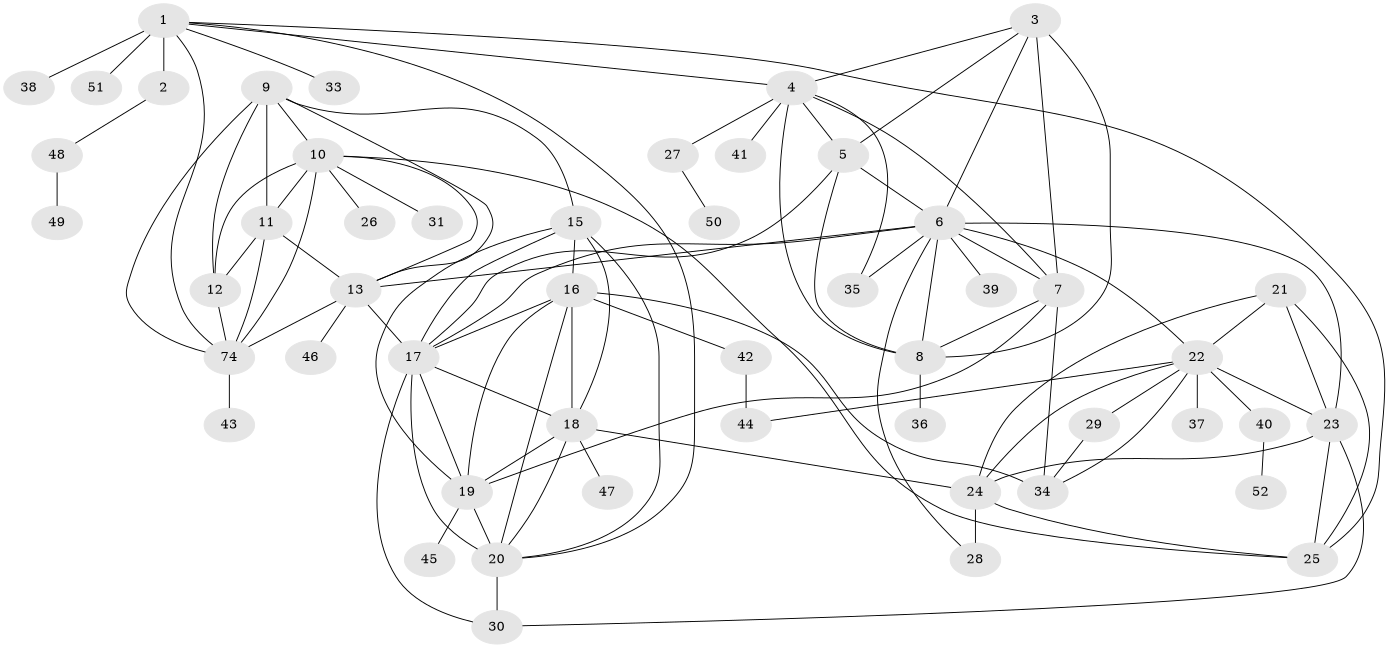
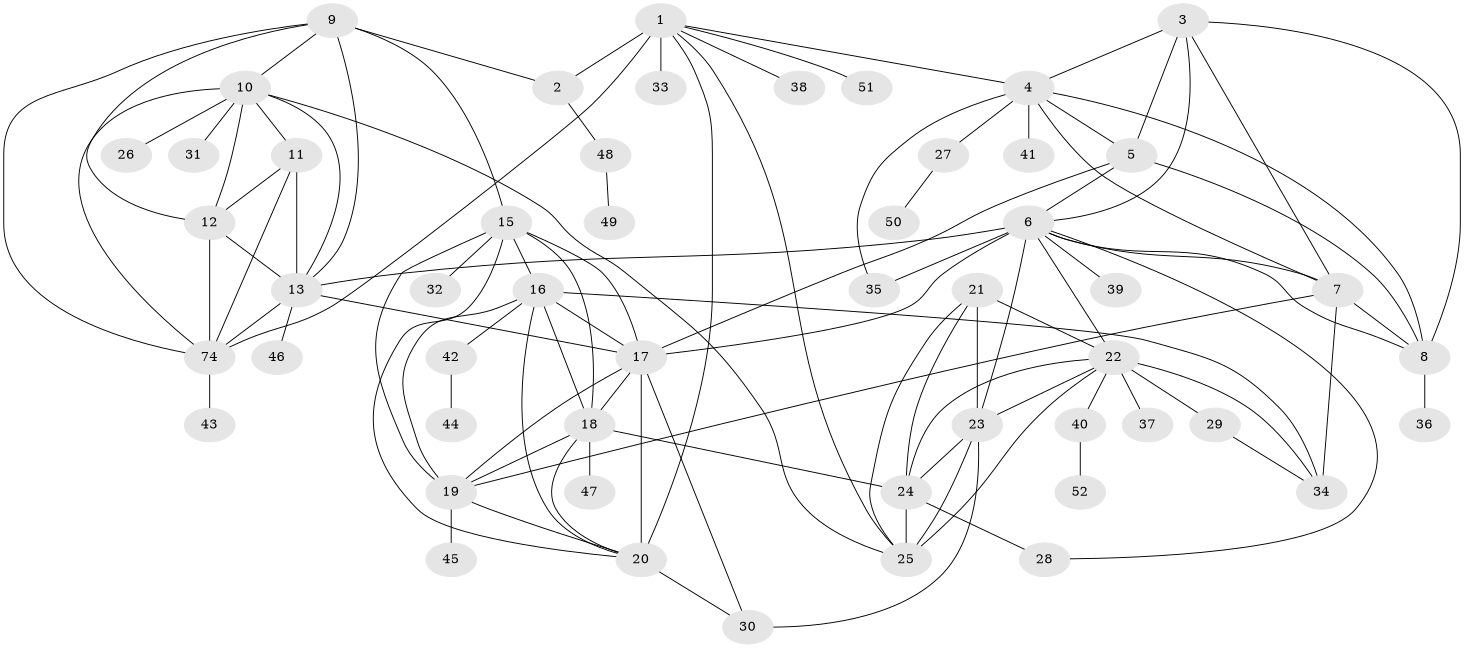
(267, 155) -> (445, 54)
none -> (248, 252)
none -> (435, 290)
(972, 391) -> (1005, 454)
